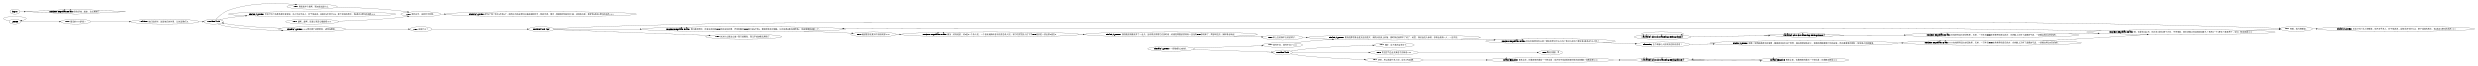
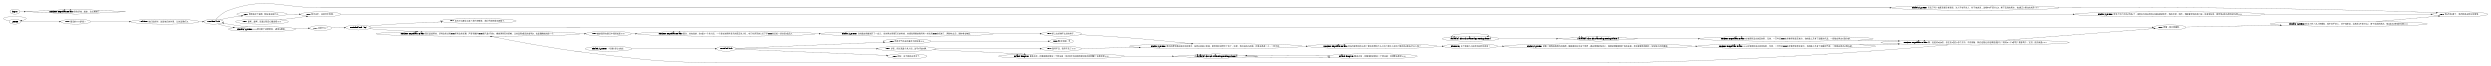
none -> (2460, 14)
(1228, 47) -> (988, 49)
